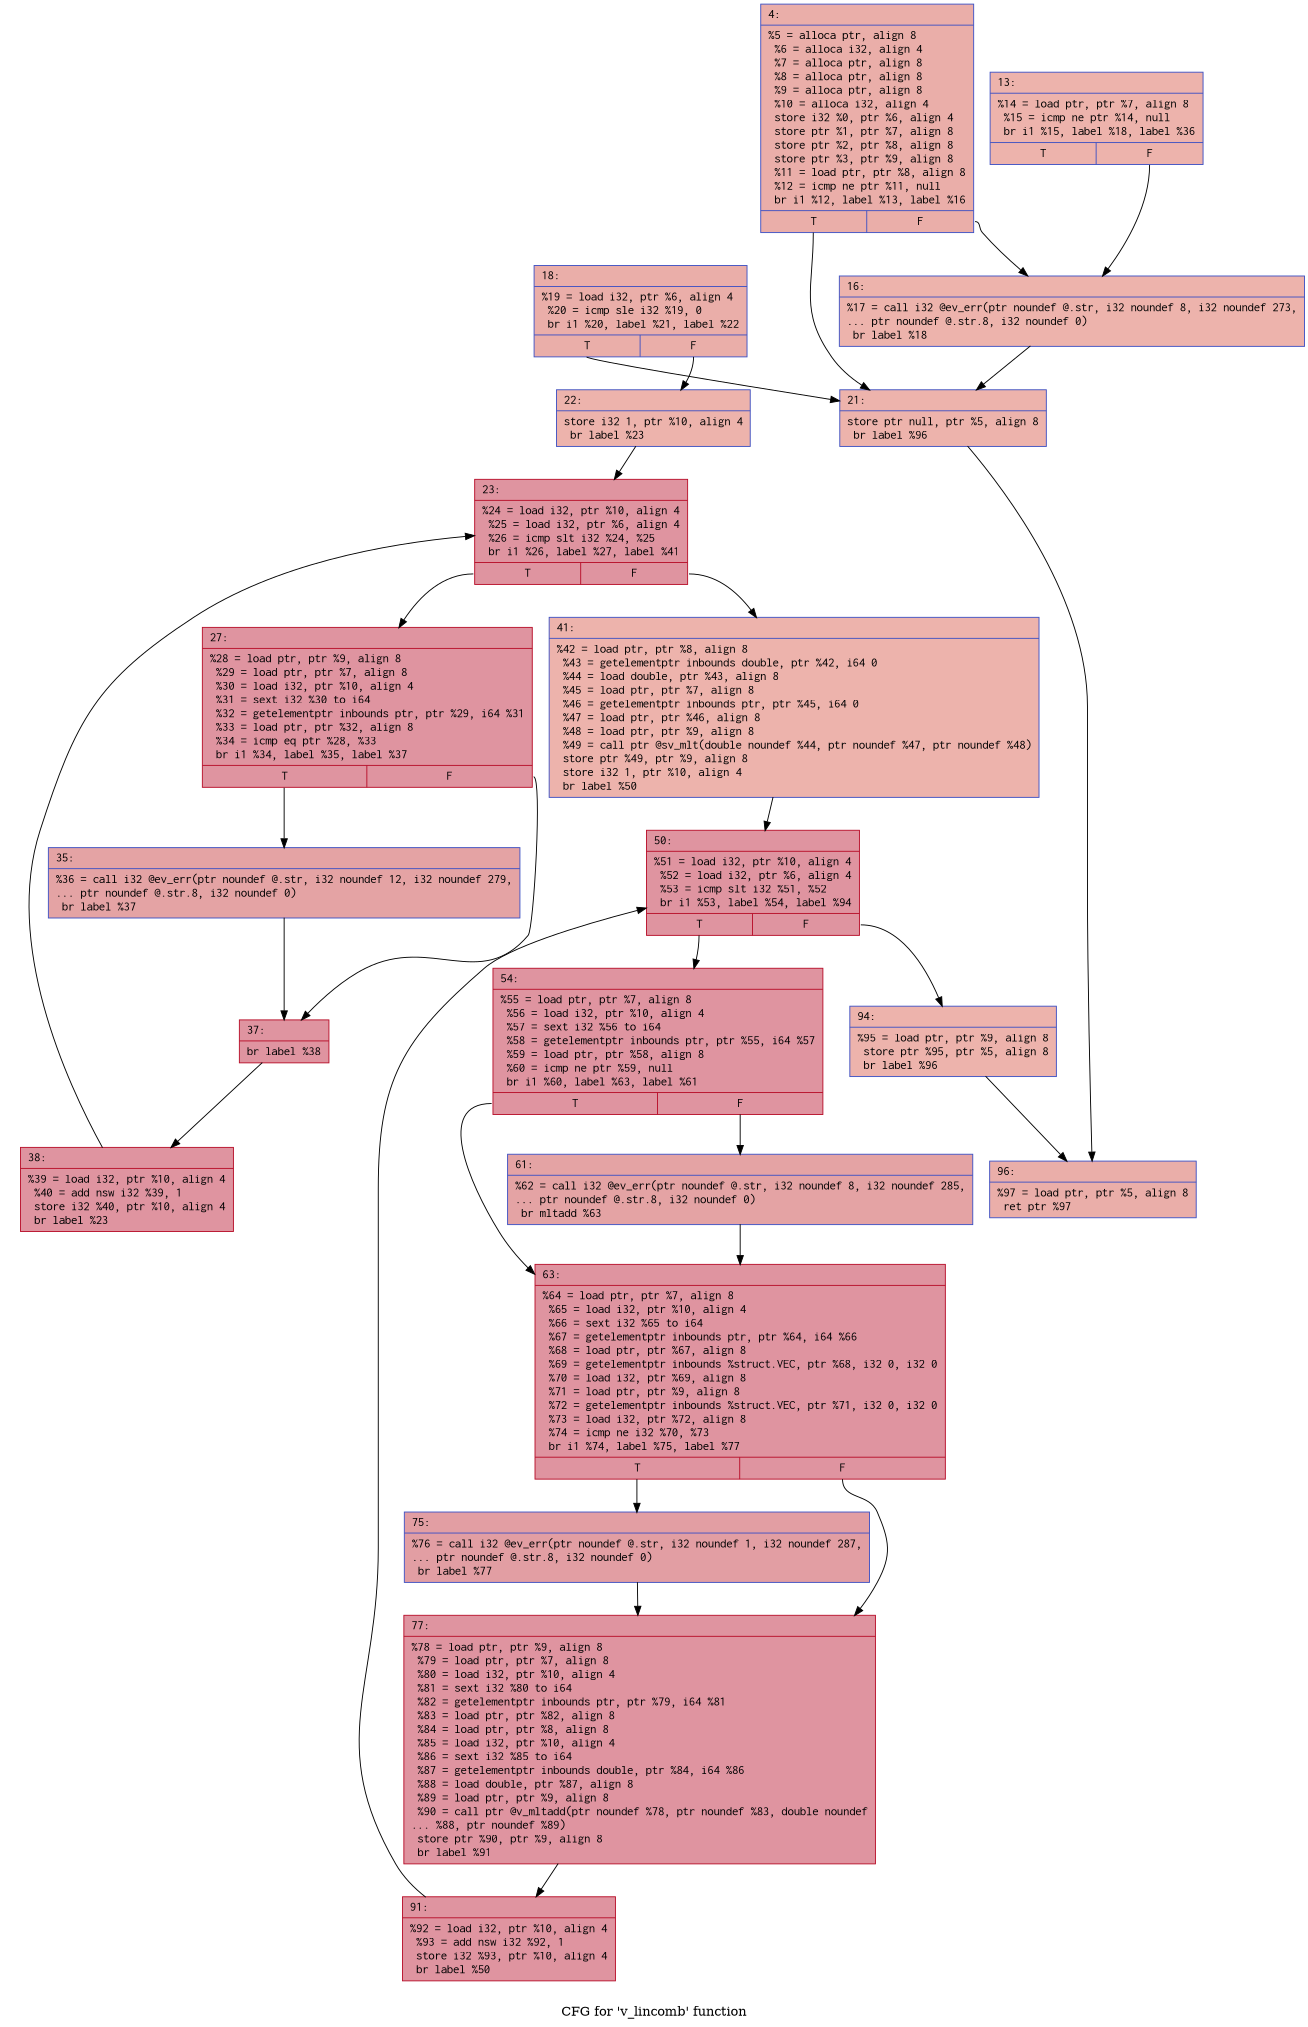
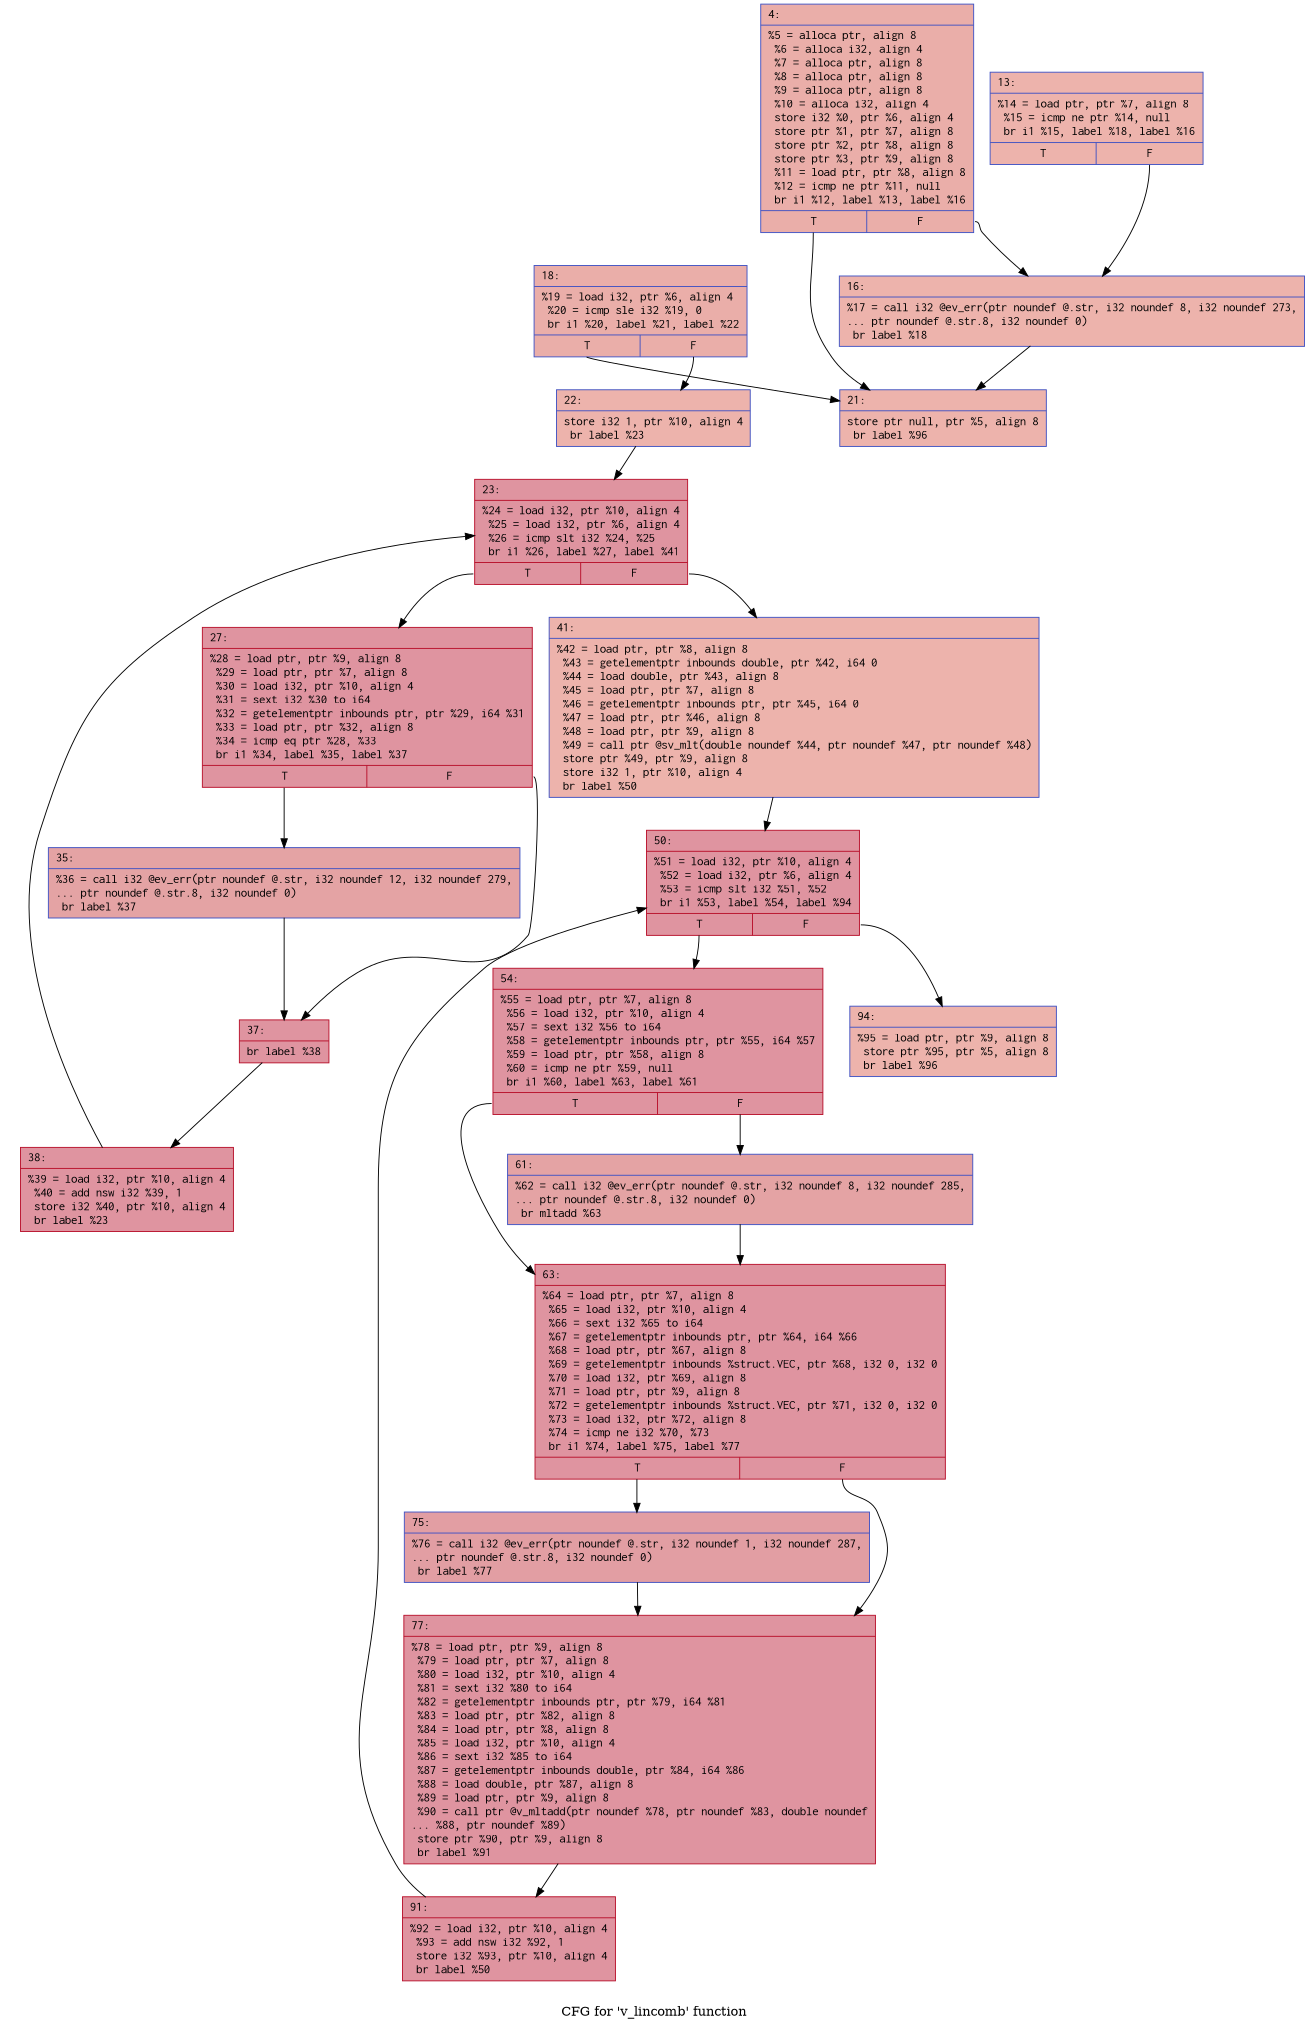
(1097, 131) -> (1097, 131)
(1093, 1189) -> none
